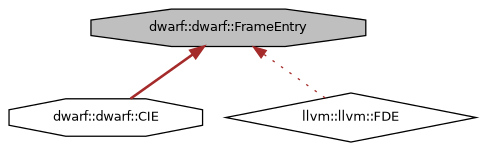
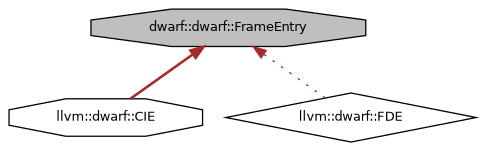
(106, 118) -> (106, 118)
(351, 118) -> (351, 118)
